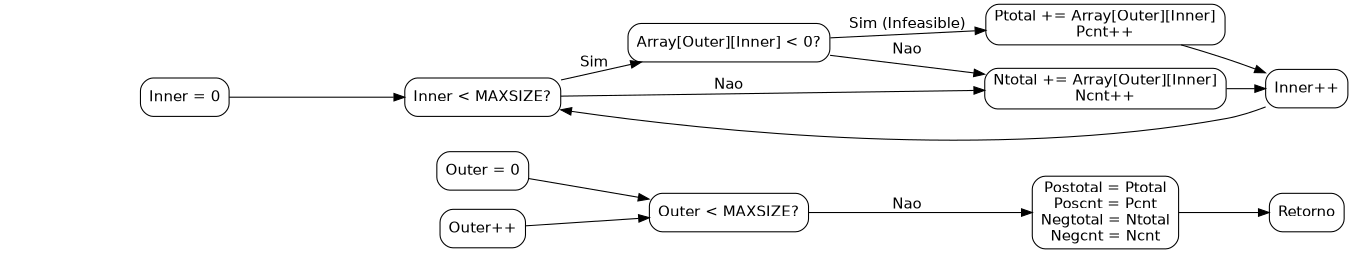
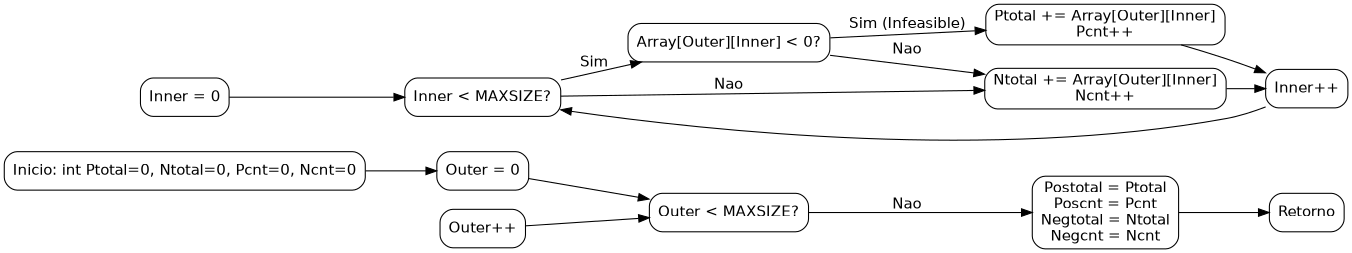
none -> (185, 171)
